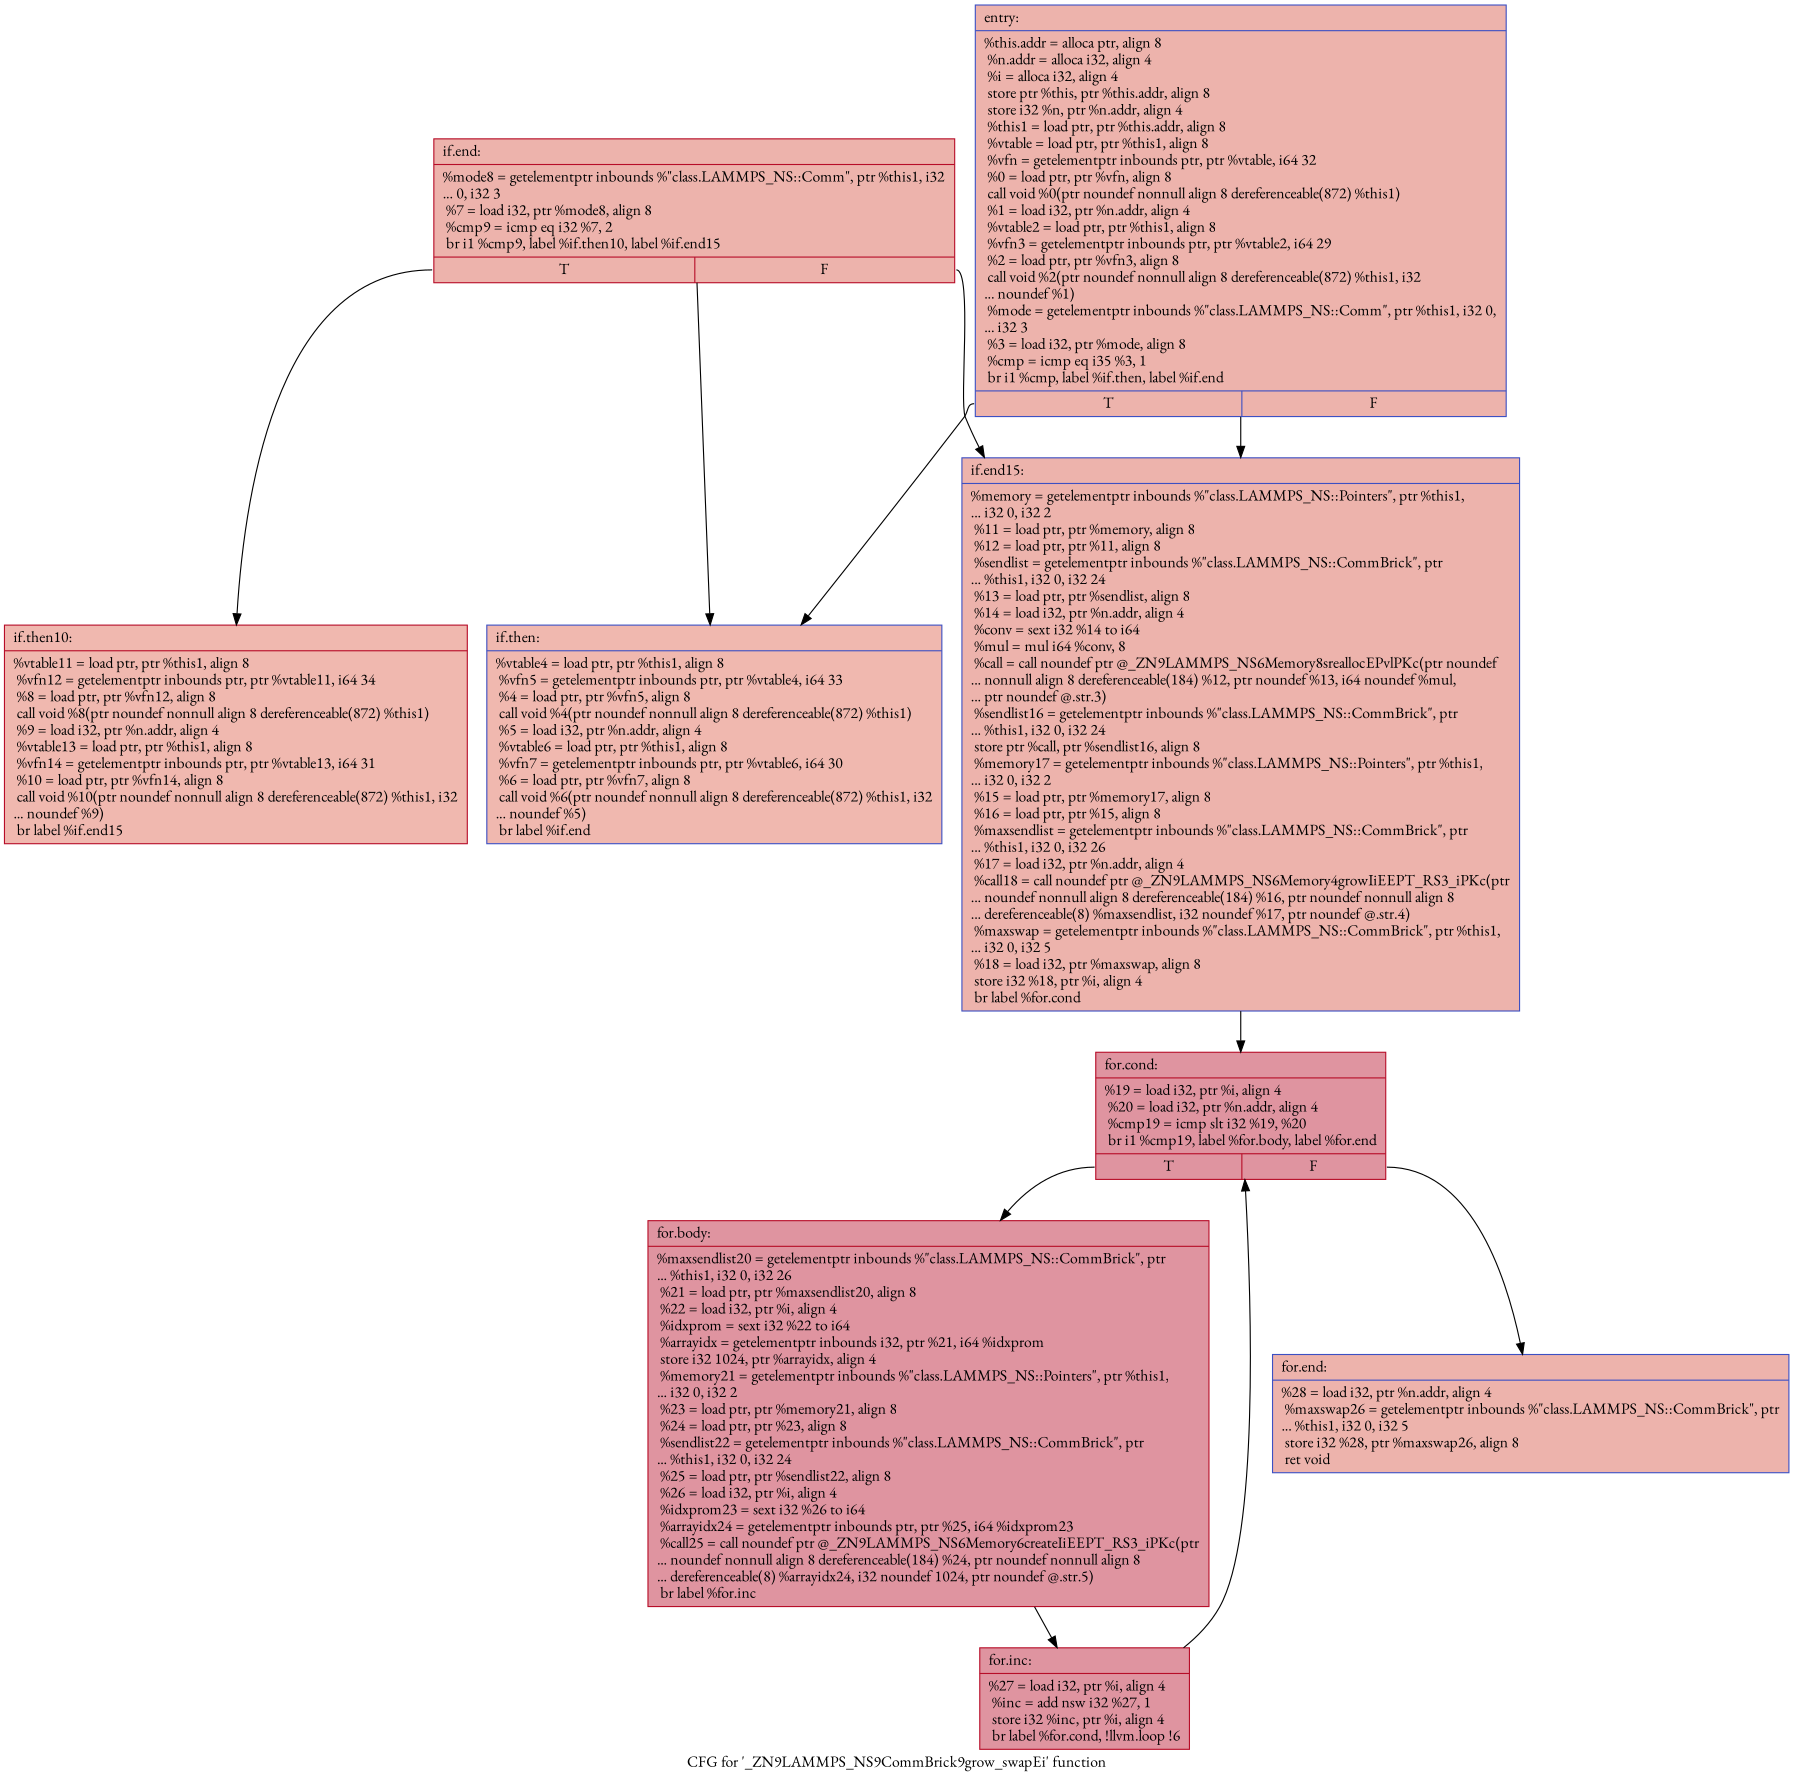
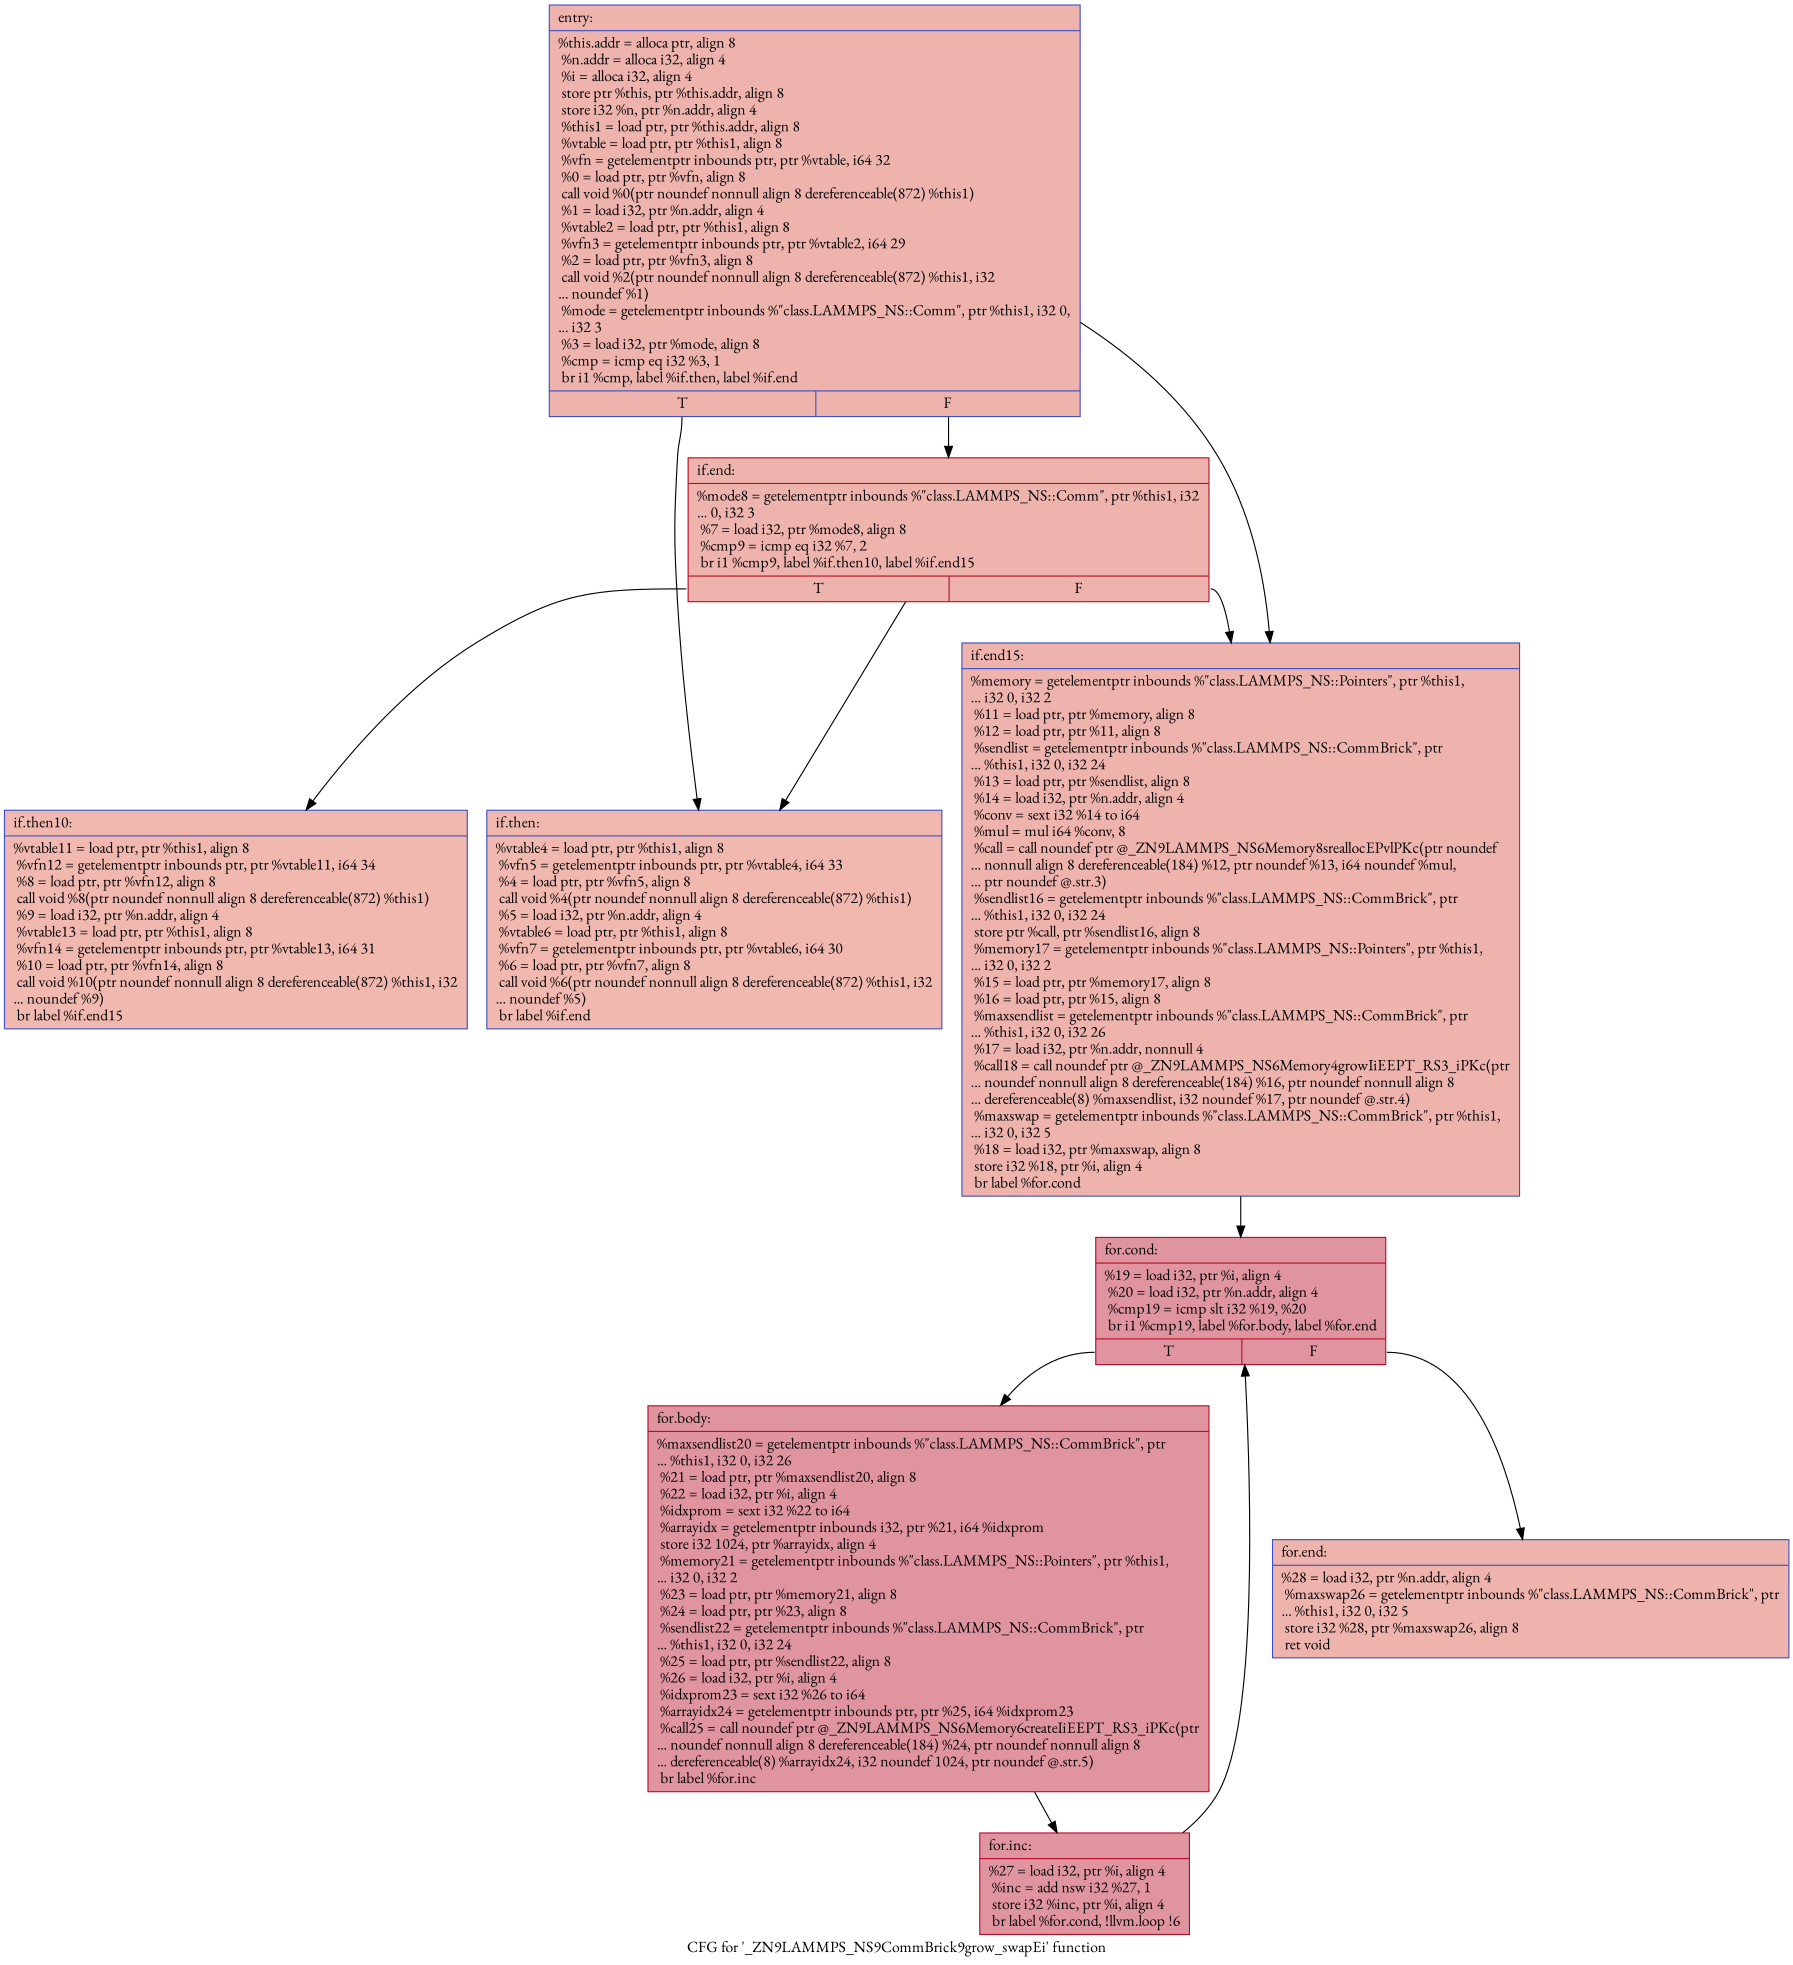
(1066, 361) -> (640, 361)
none -> (949, 432)
(236, 734) -> (236, 920)
(1078, 864) -> (1087, 1049)
